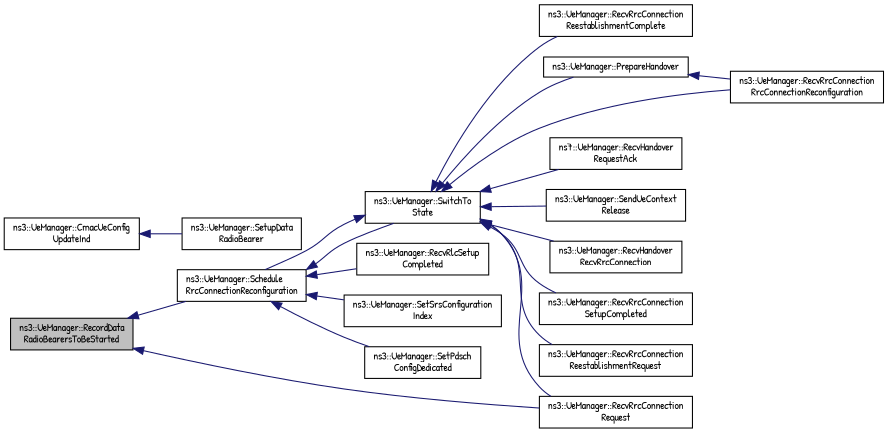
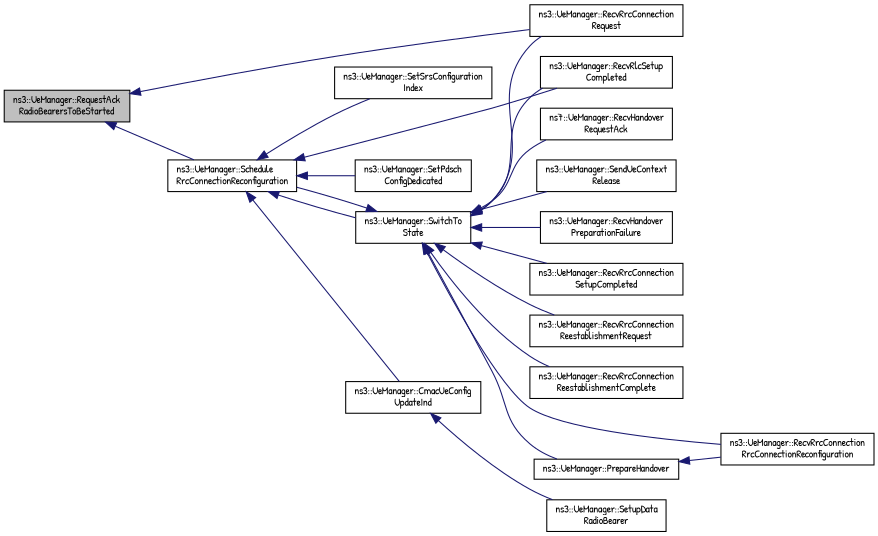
none -> (517, 117)
(616, 257) -> (606, 227)
none -> (326, 291)
(72, 334) -> (67, 106)
